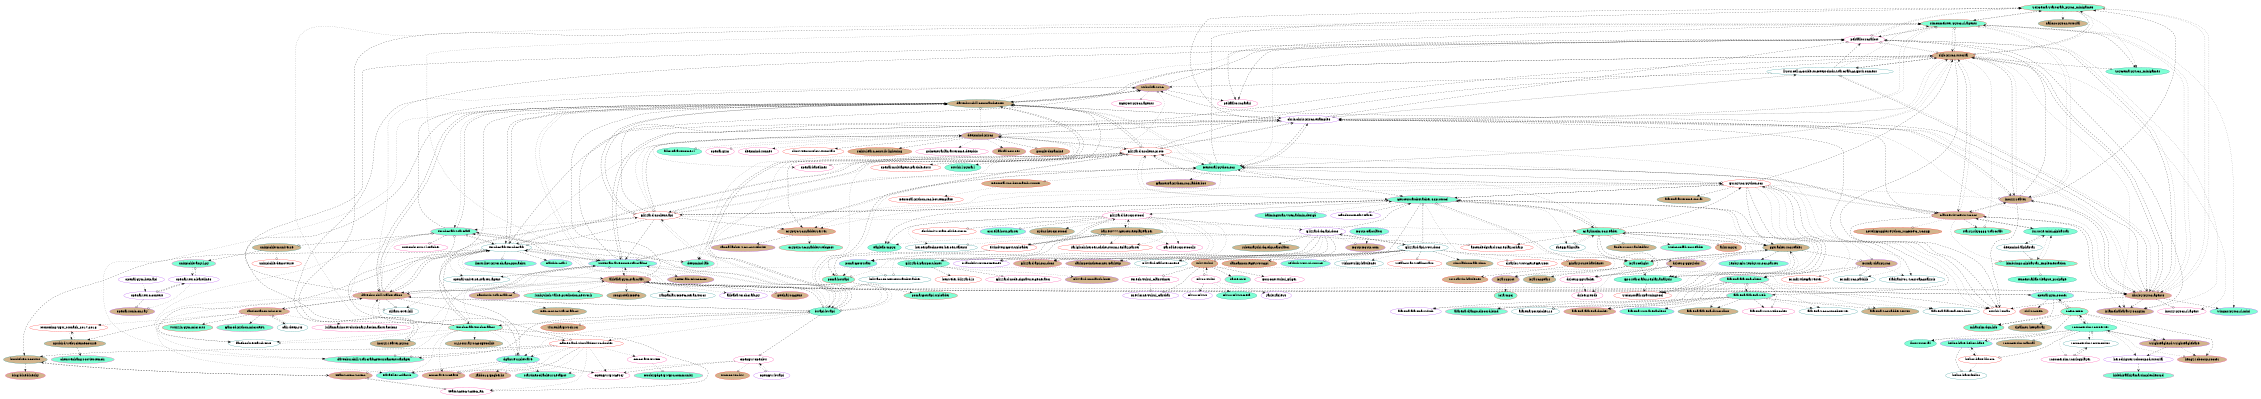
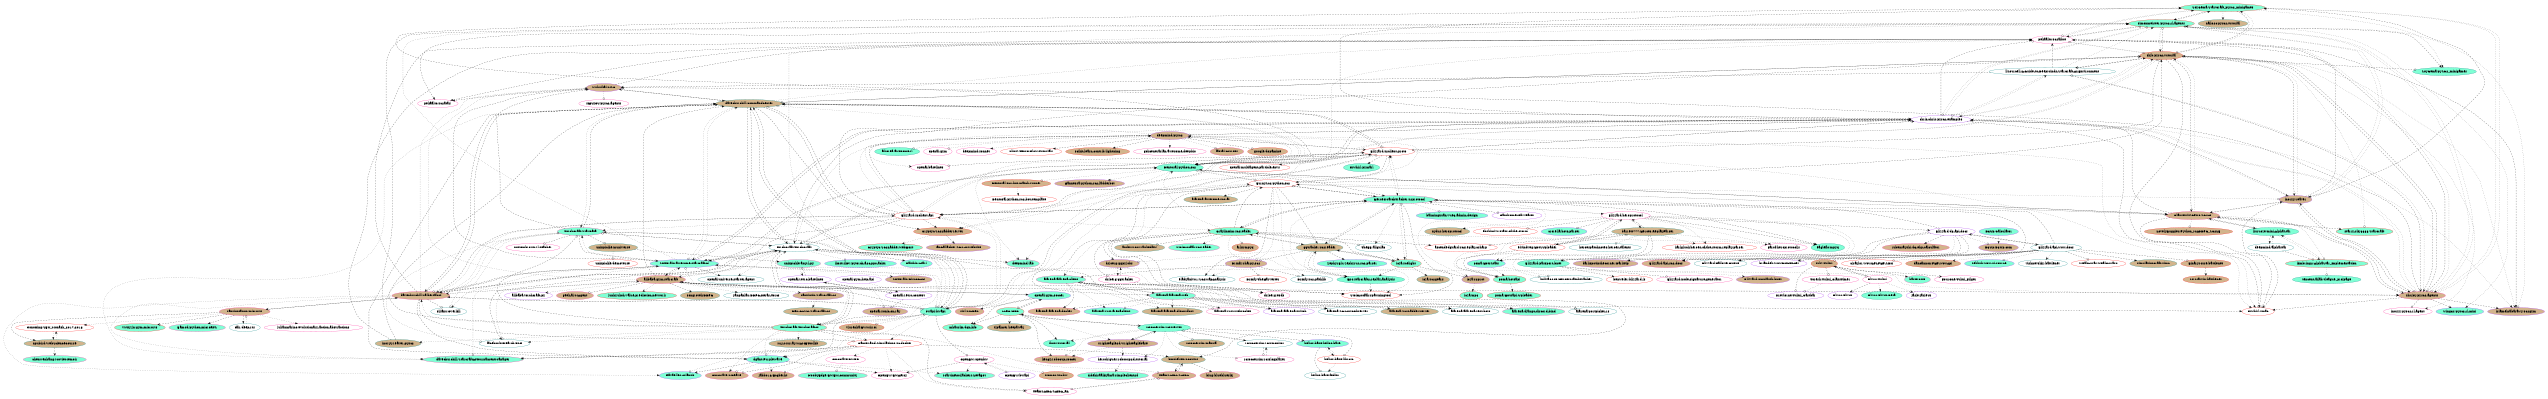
(994, 143) -> (1198, 143)
(993, 220) -> none
(1266, 248) -> (1916, 248)
